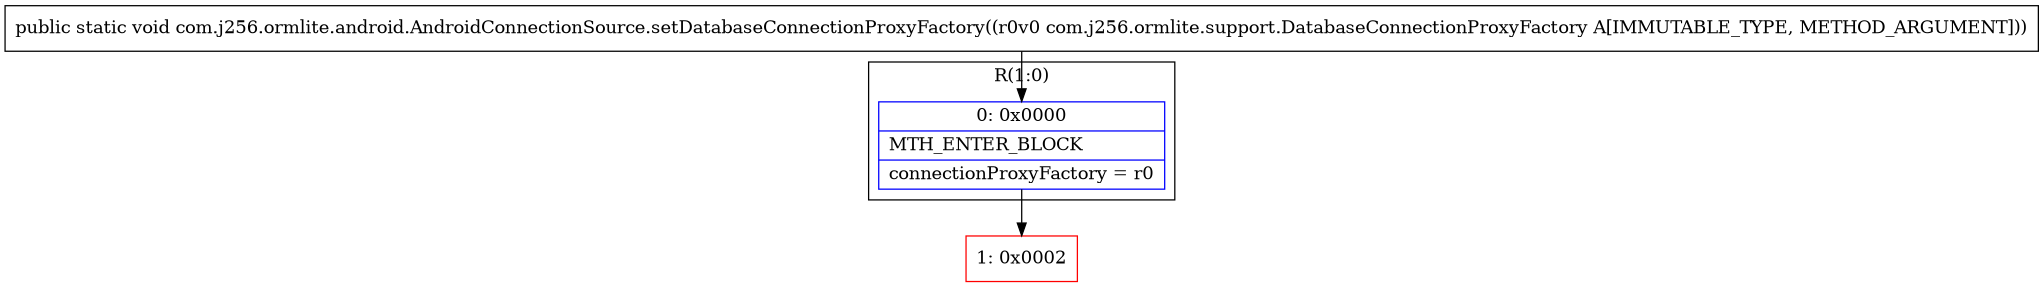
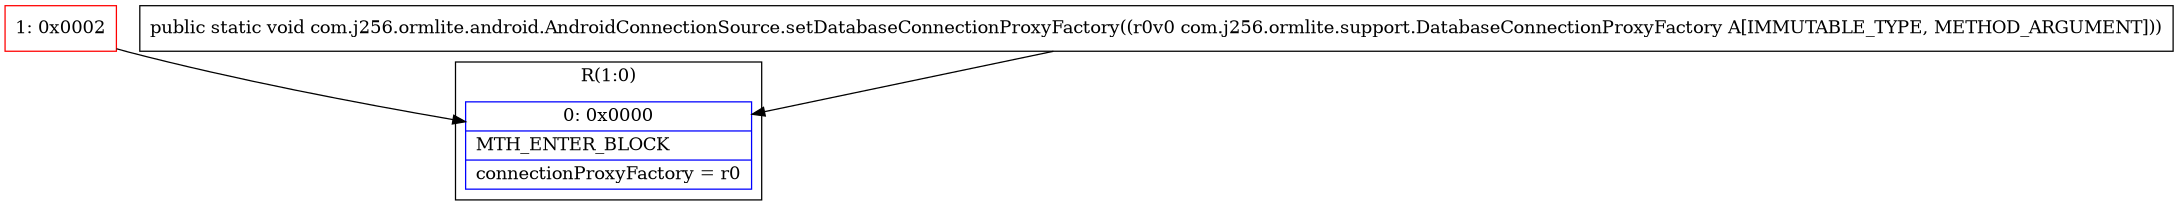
(1022, 208) -> (284, 88)
